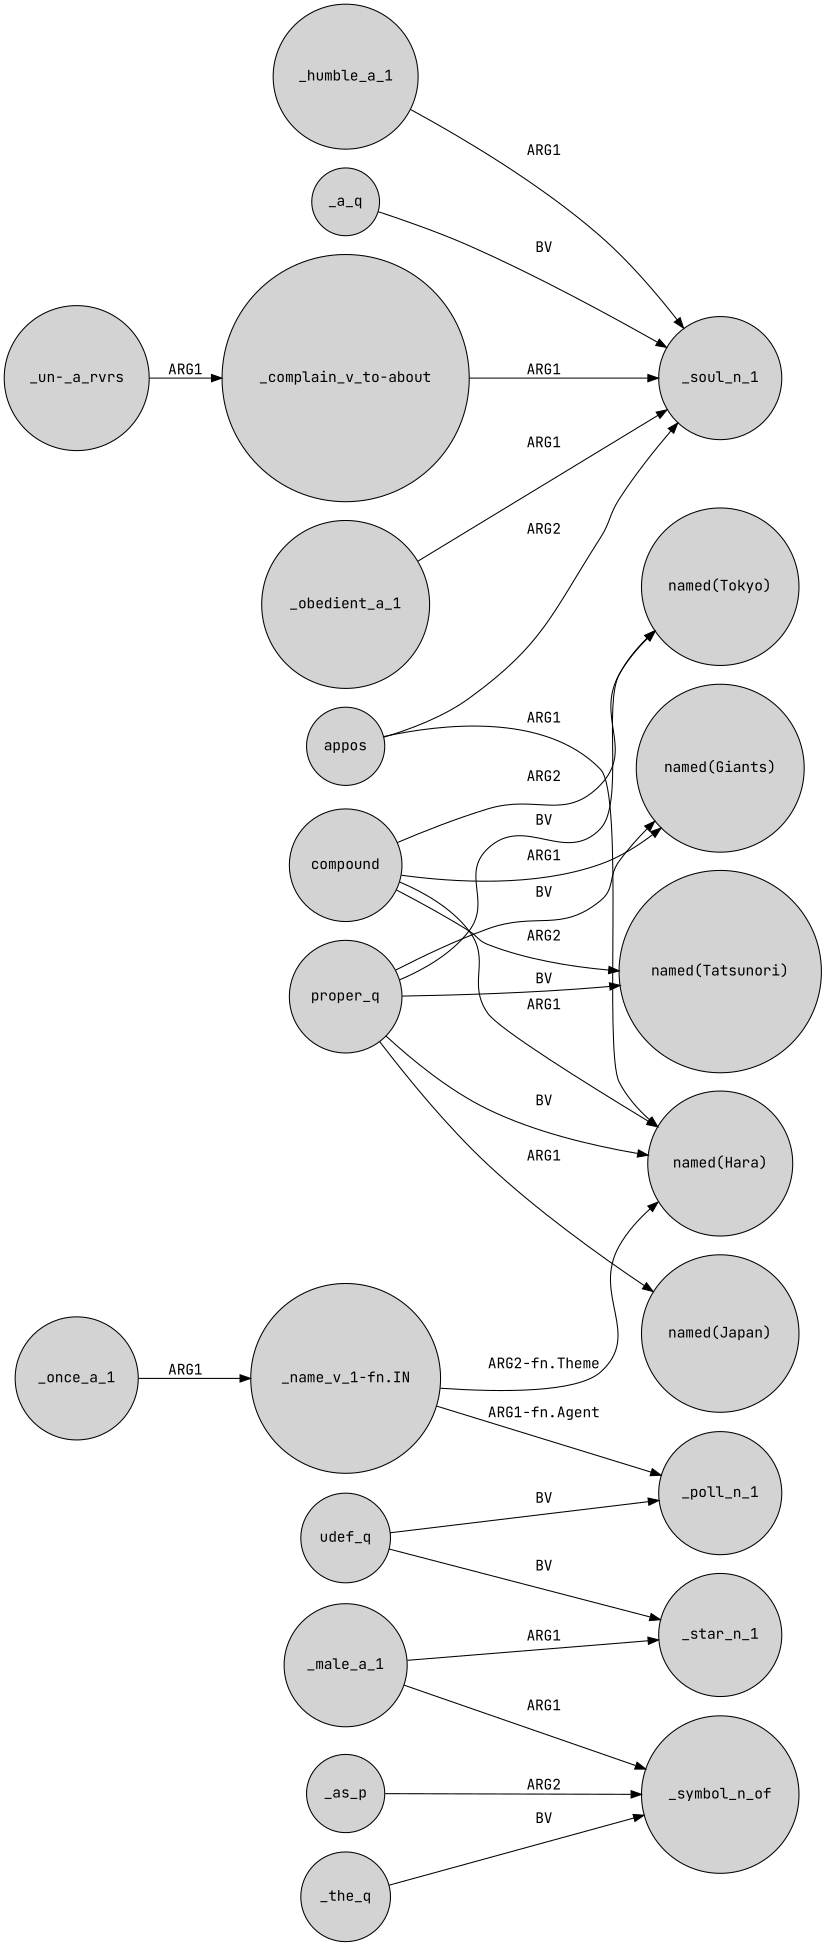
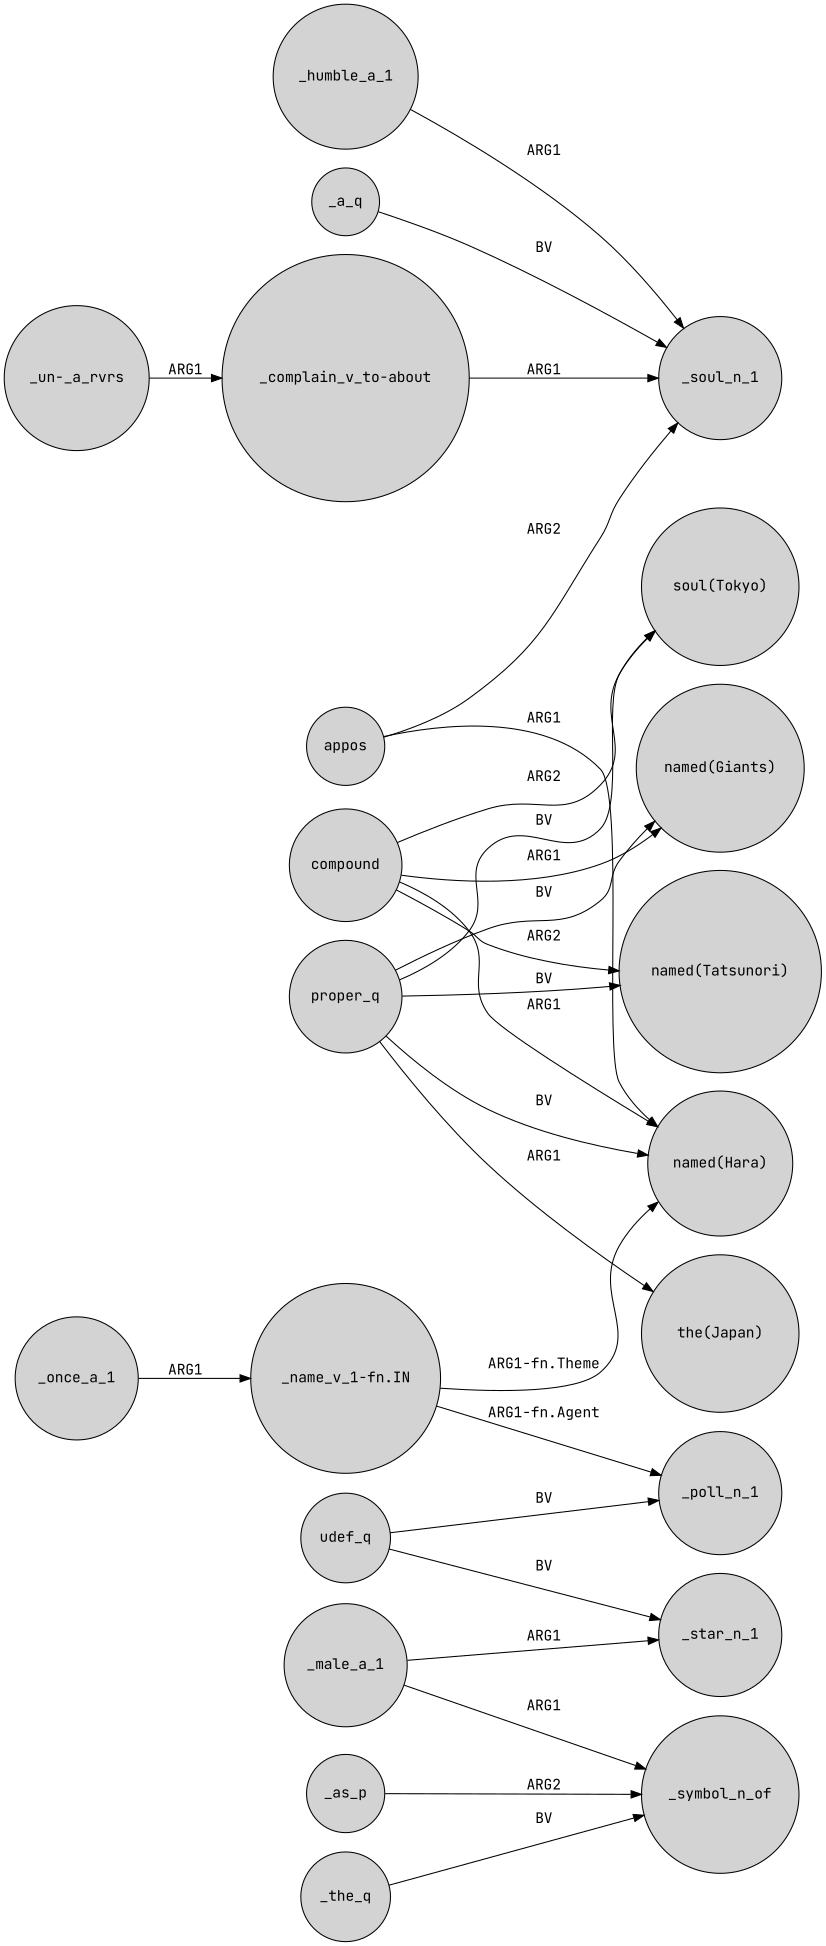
(720, 587) -> (720, 587)
(346, 604) -> none
(720, 1334) -> (720, 1334)
(544, 1364) -> (544, 1364)
